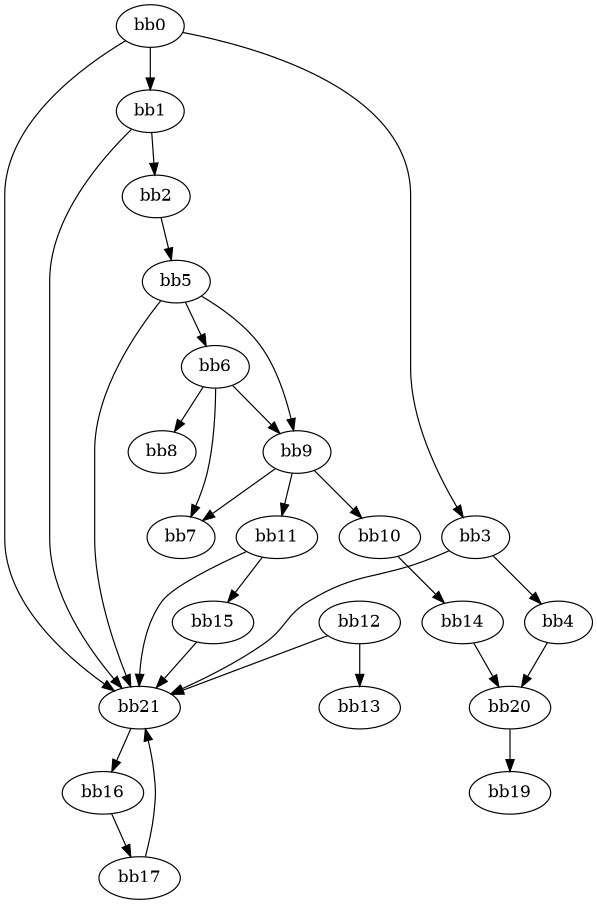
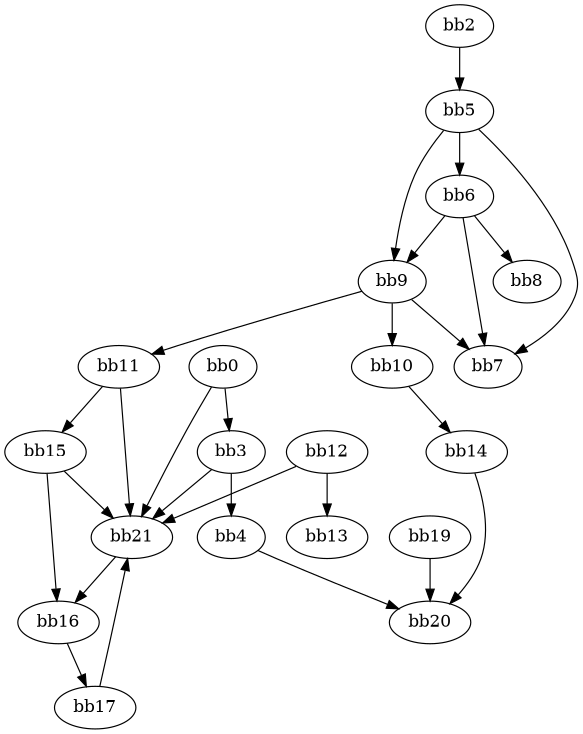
(150, 111) -> none
(95, 482) -> (562, 236)
none -> (52, 531)
(510, 744) -> (430, 574)
